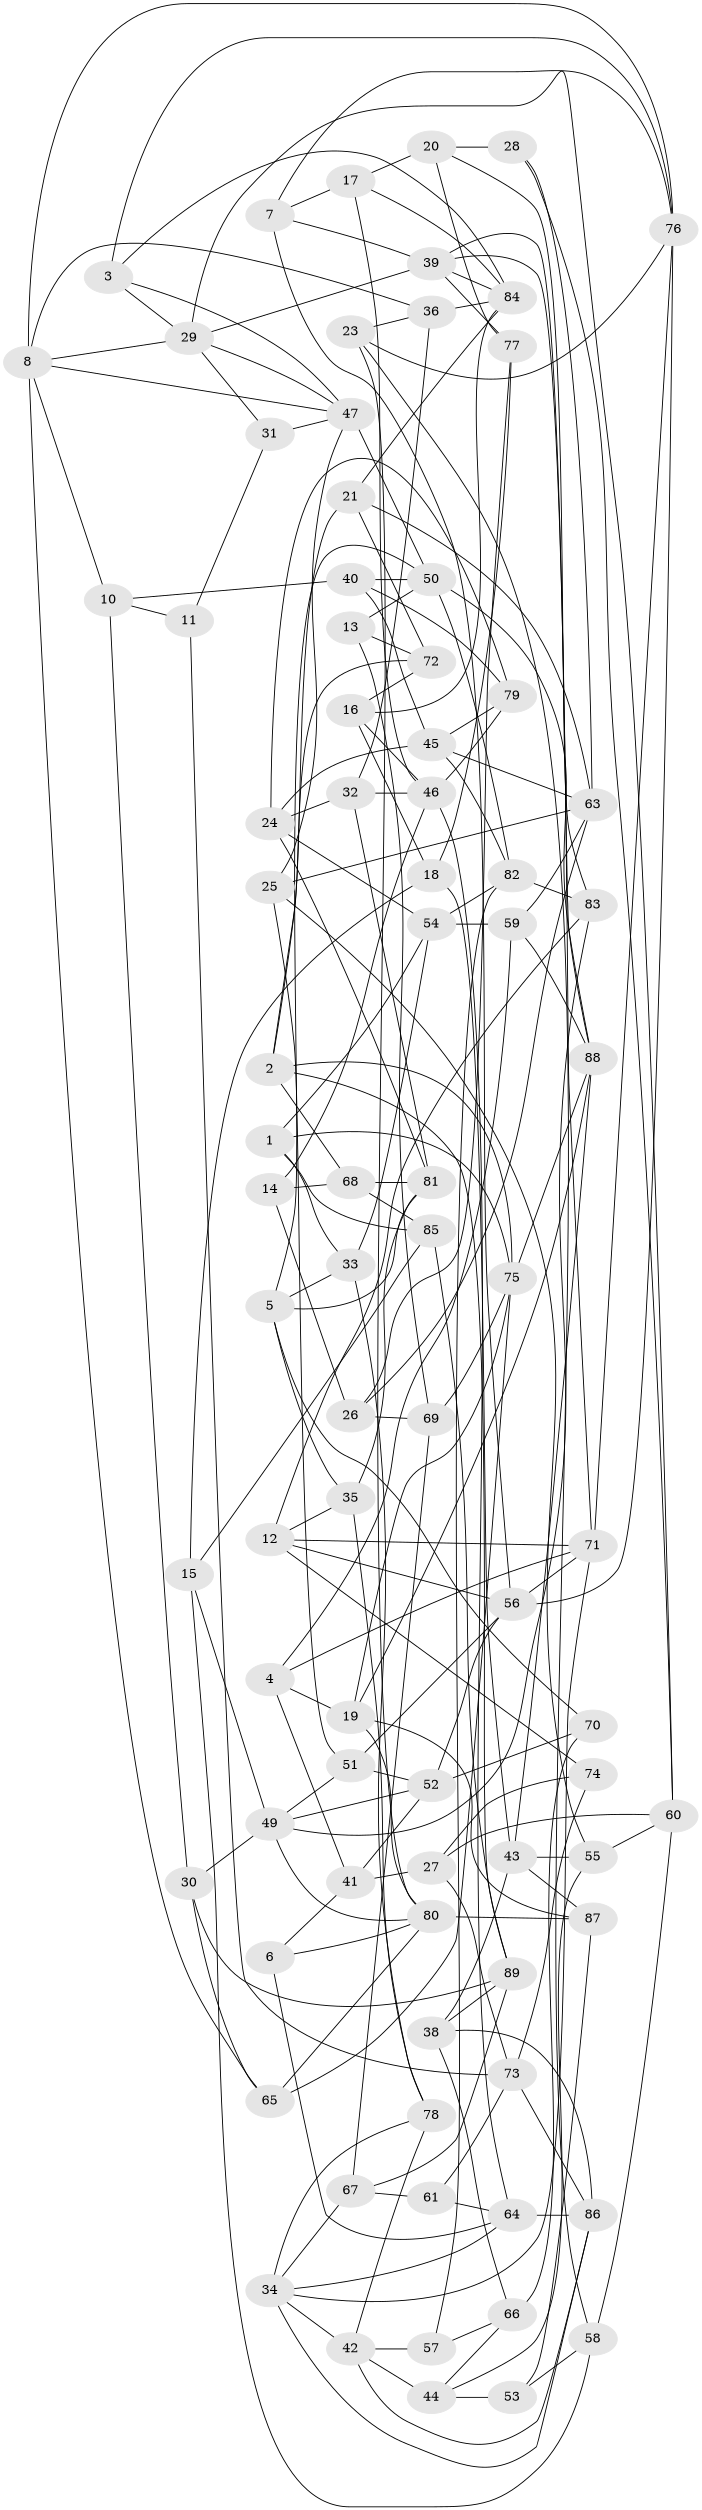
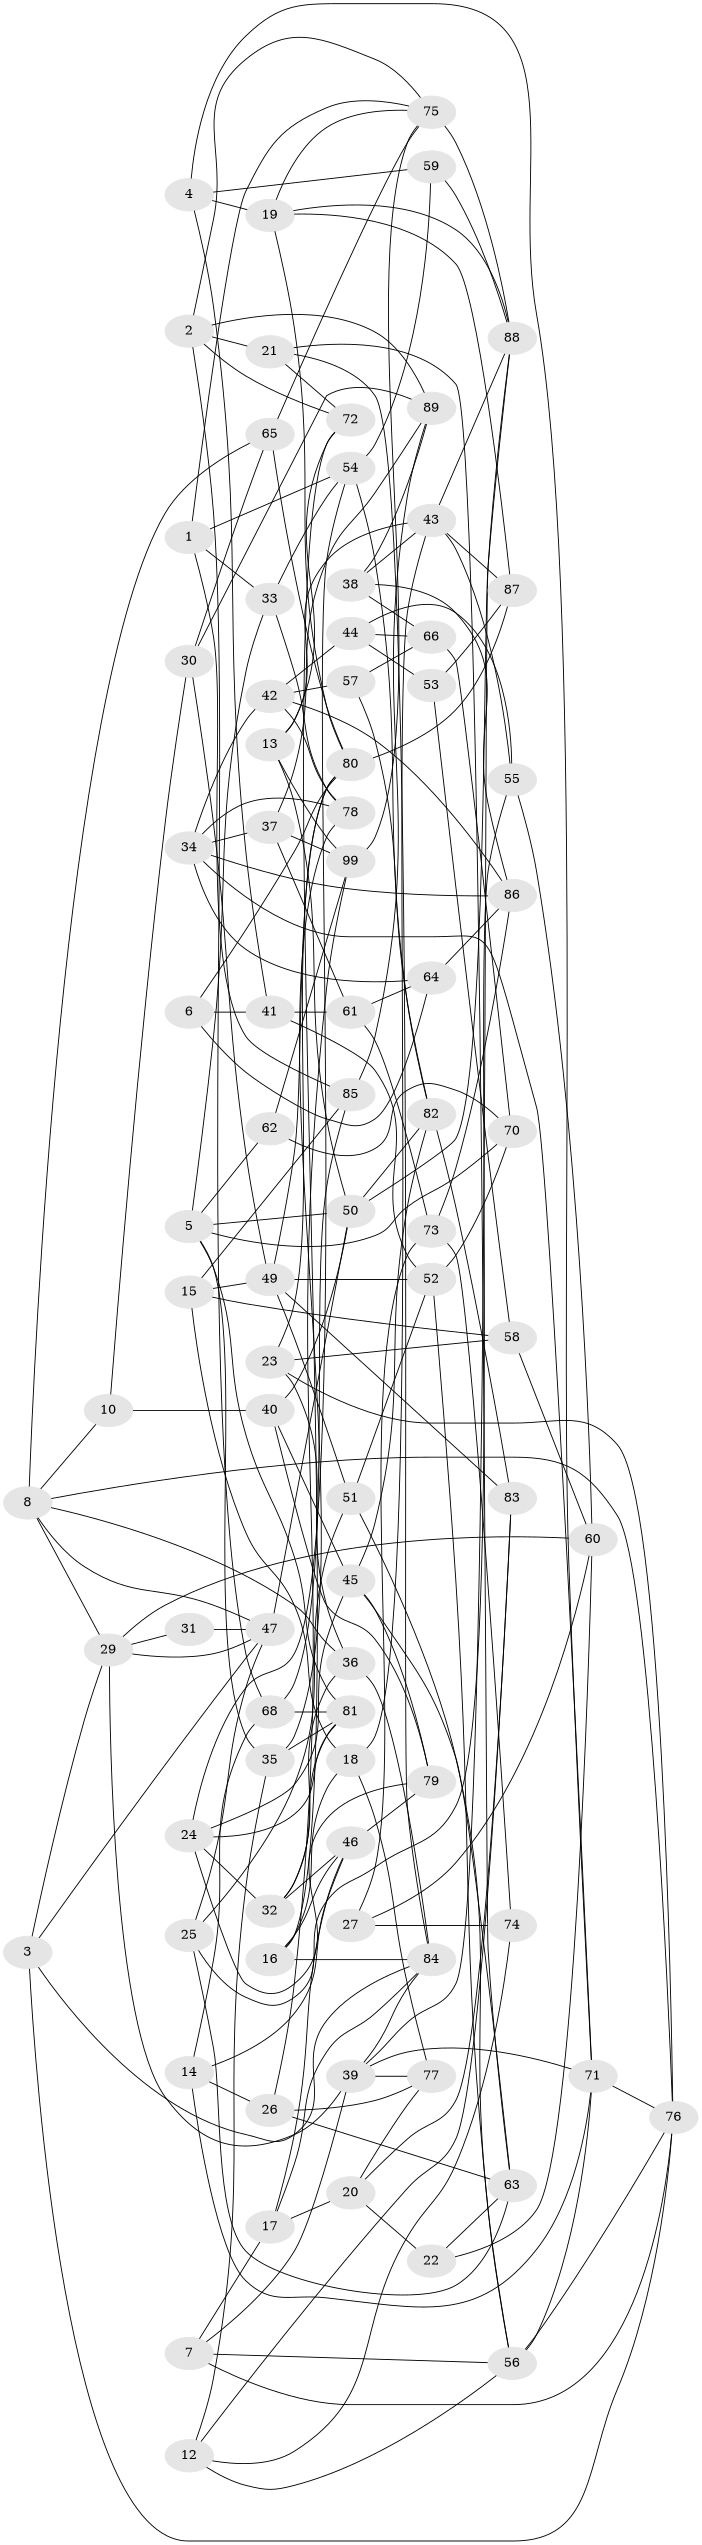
(512, 147) -> (432, 2261)
none -> (338, 550)
(189, 621) -> none
(554, 874) -> none
none -> (270, 1129)
(432, 1419) -> (351, 861)
(481, 1503) -> none
(445, 1543) -> (365, 2302)
(391, 1875) -> (311, 1012)
(351, 2191) -> (270, 827)
